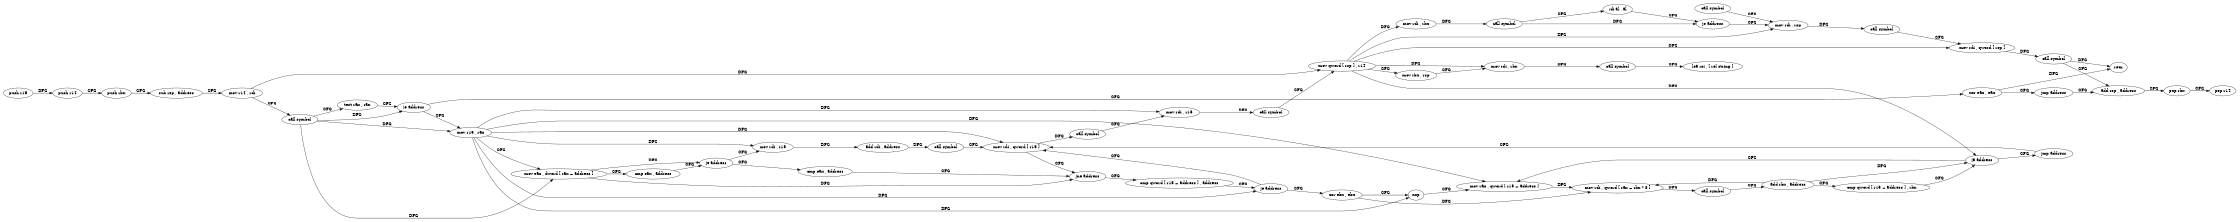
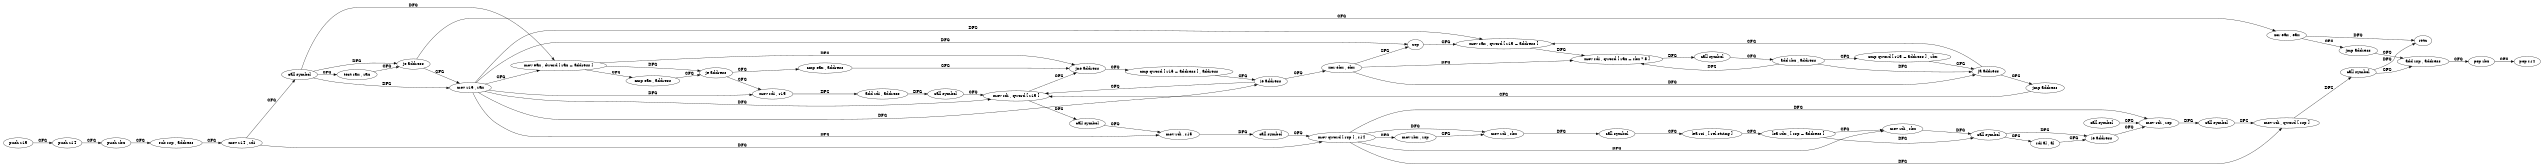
(1670, 89) -> (1663, 85)
(43, 91) -> (43, 141)
none -> (1798, 134)
